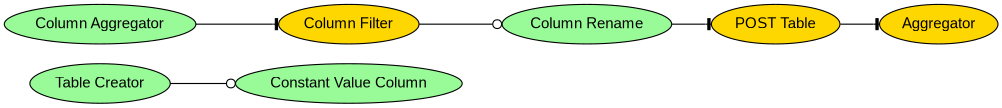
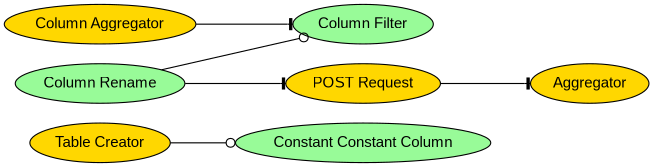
(100, 24) -> (100, 24)
(349, 24) -> (363, 24)
(456, 24) -> (231, 54)
(776, 24) -> (363, 83)
(100, 83) -> (100, 143)
(349, 83) -> (363, 143)
